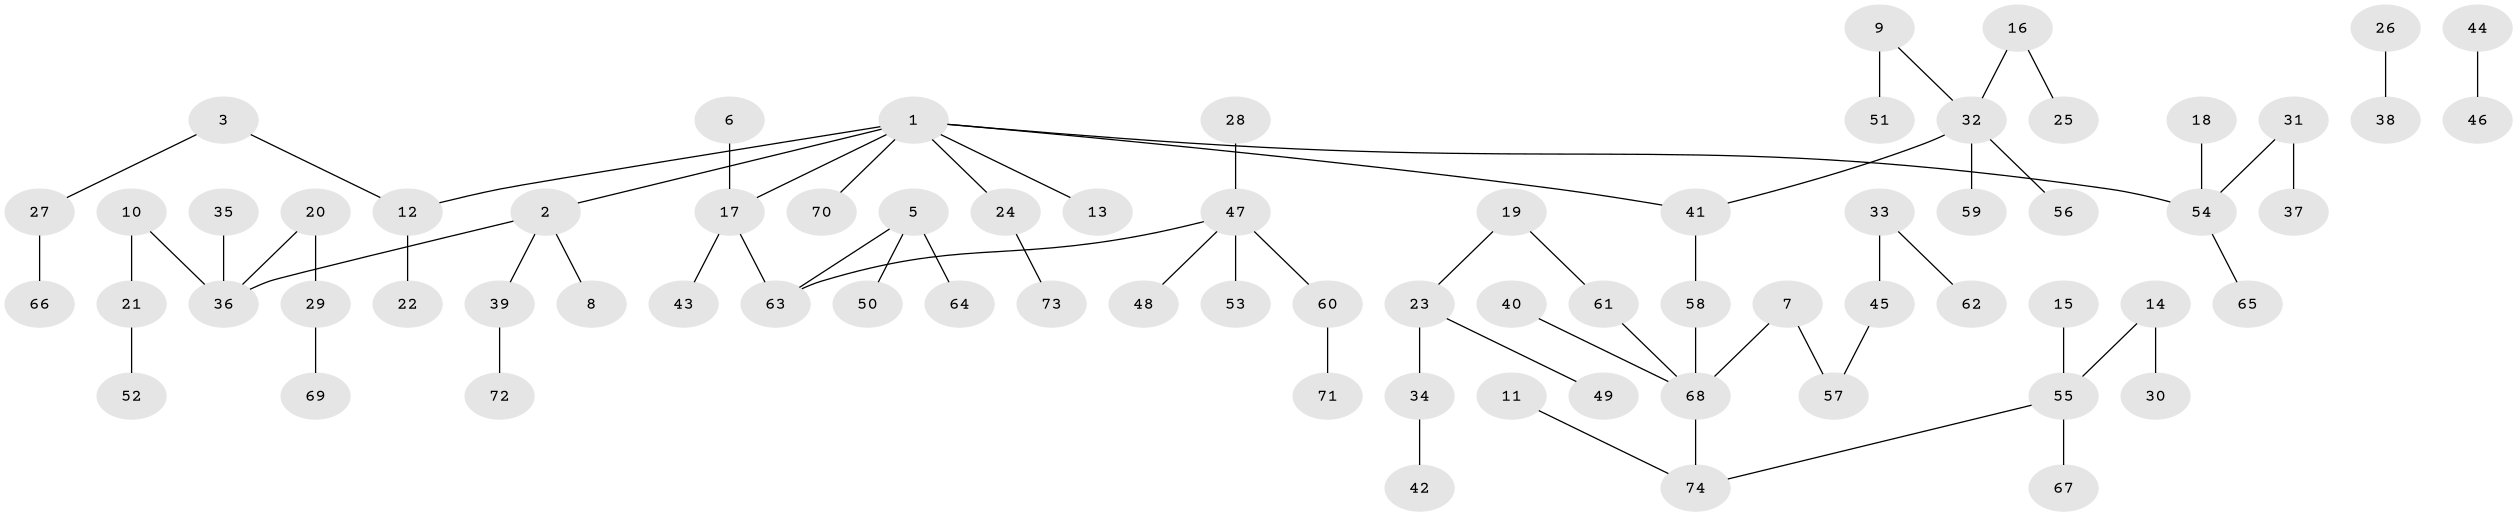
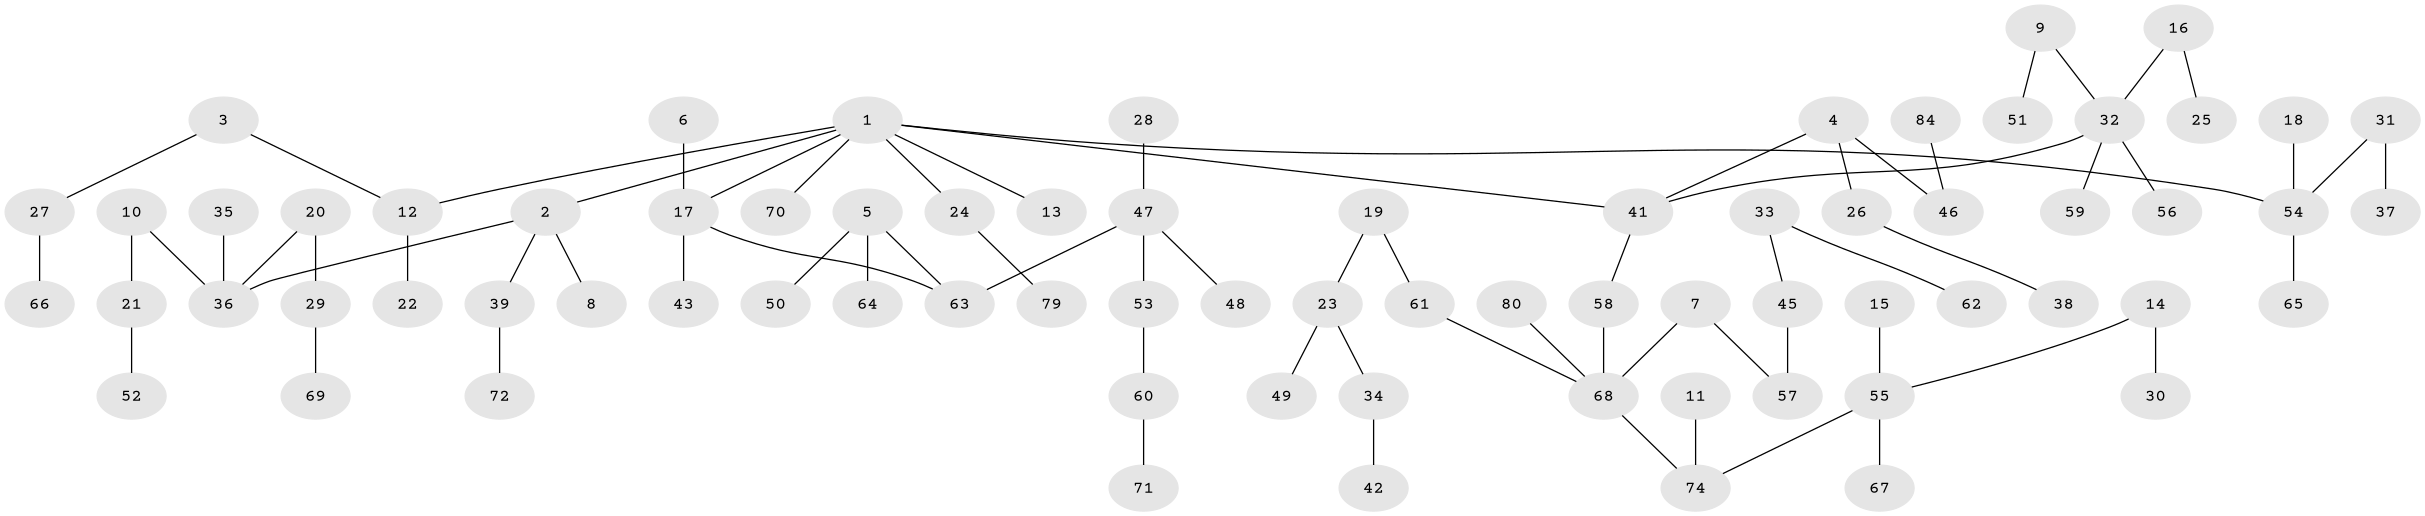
(2478, 28) -> (1926, 120)
none -> (1834, 120)
(1281, 258) -> (1144, 350)
(1052, 304) -> (1052, 304)
(1512, 304) -> (1512, 304)
